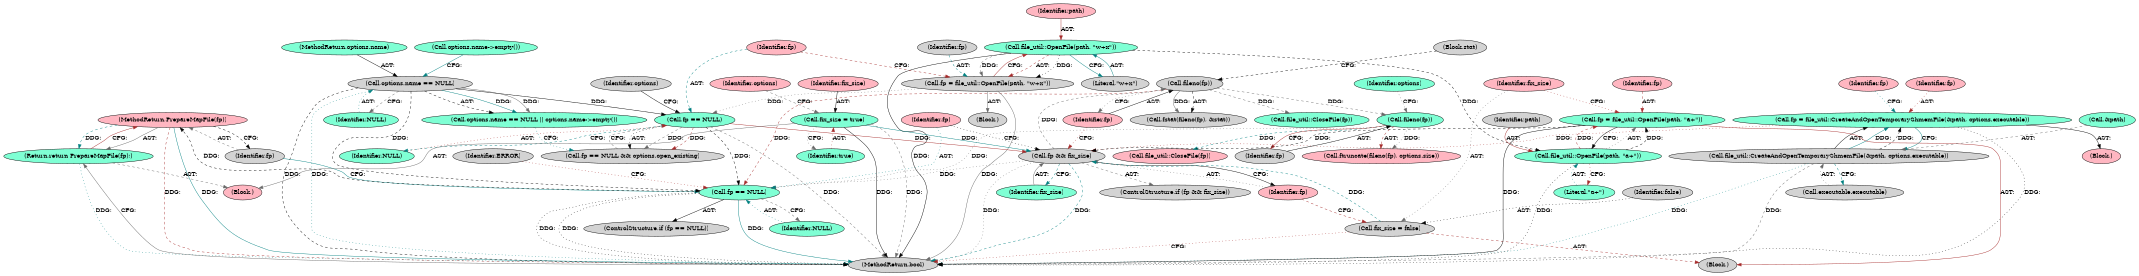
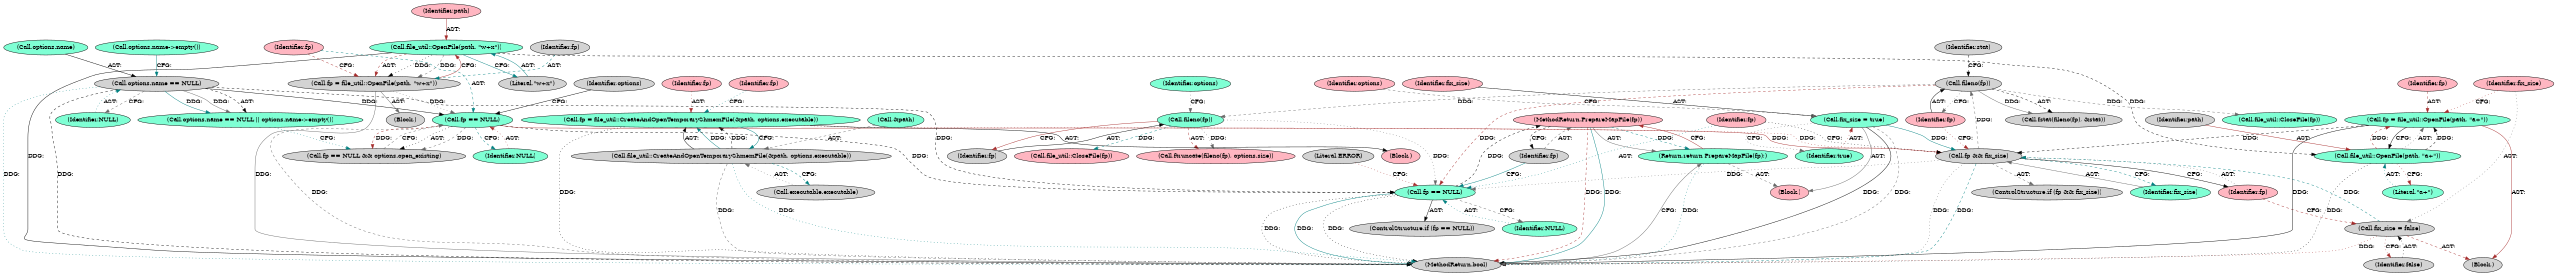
(344, 48) -> (46, 48)
(1460, 48) -> (1968, 48)
(493, 156) -> (1338, 156)
none -> (2385, 246)
(1180, 247) -> (2368, 247)
